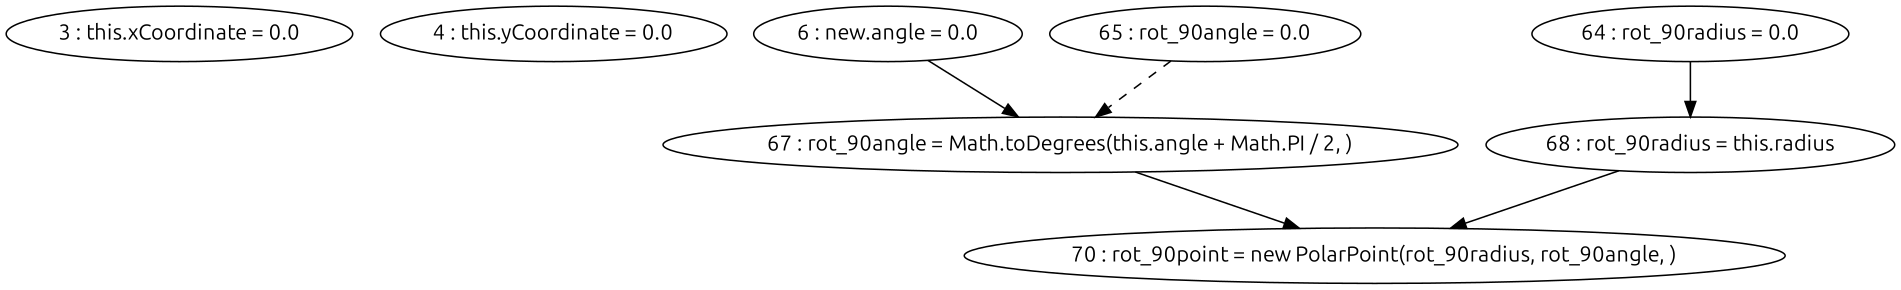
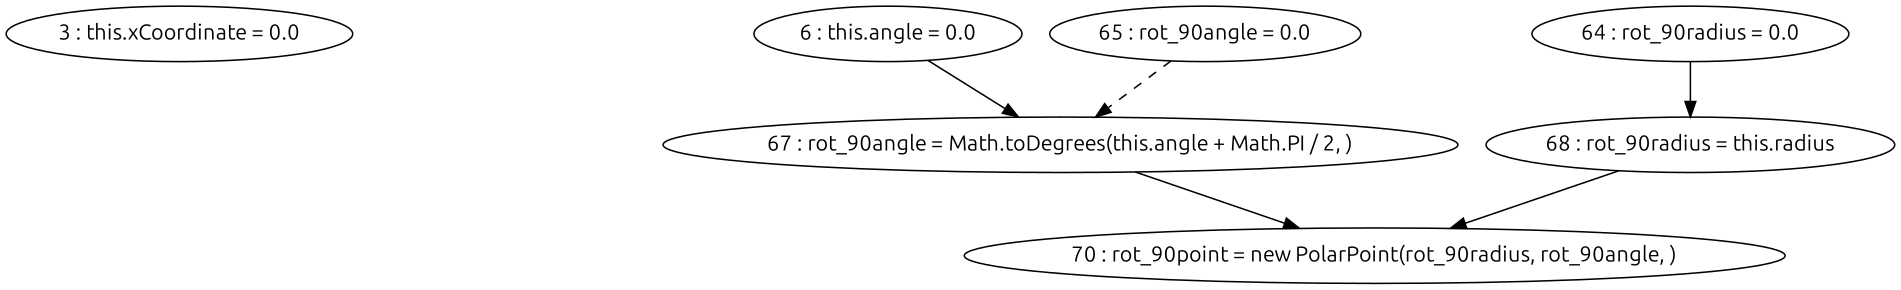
(554, 34) -> none
(888, 34) -> (888, 34)
